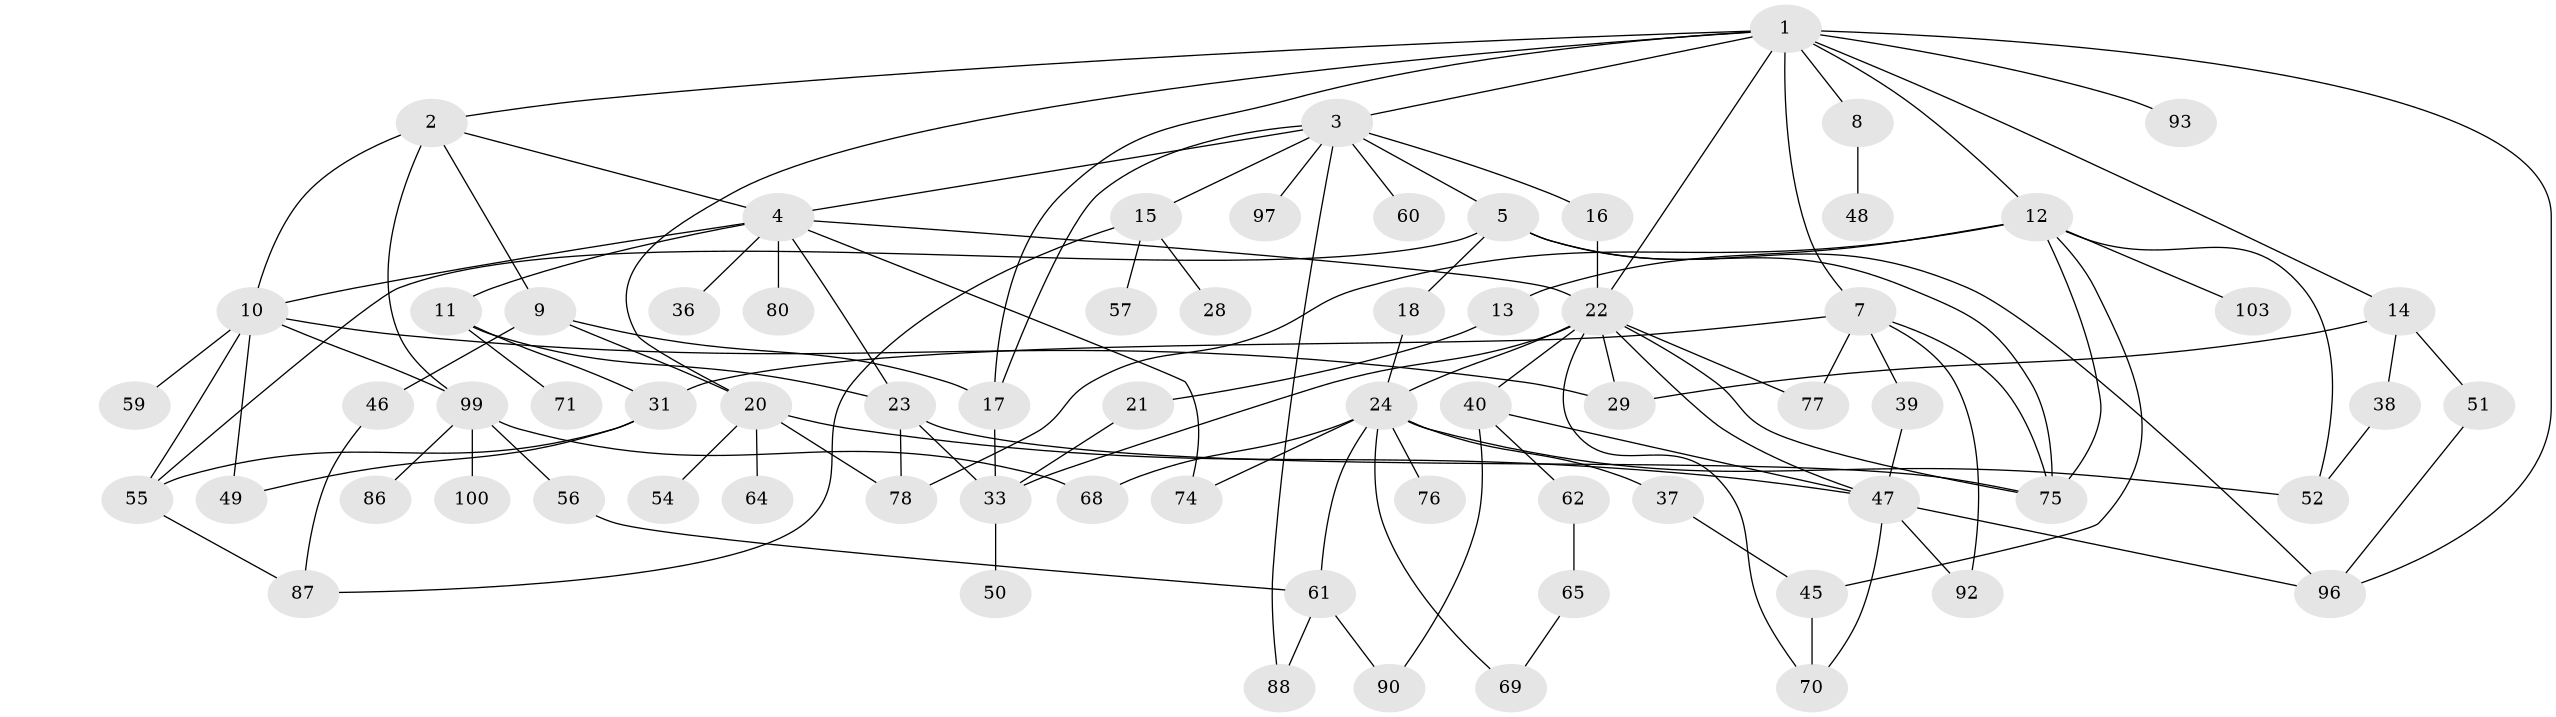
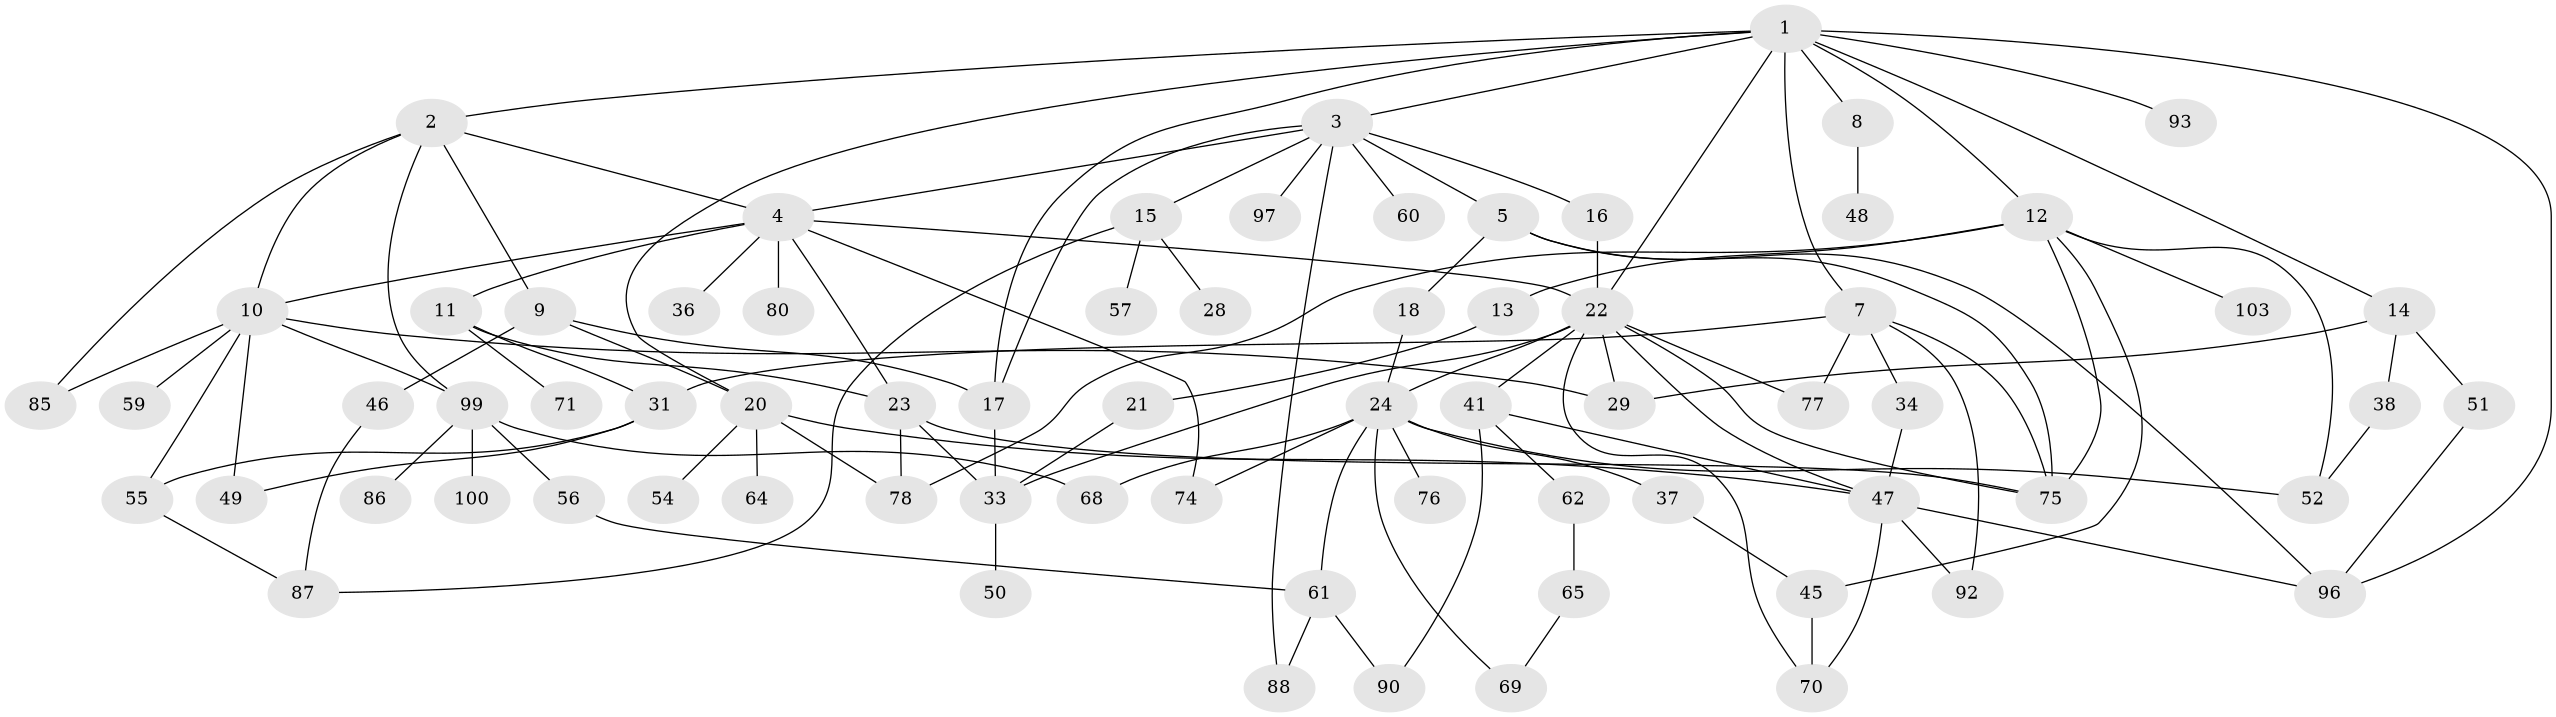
(818, 252) -> none
none -> (41, 406)
(1476, 406) -> (1476, 406)
(1908, 406) -> (1908, 406)
